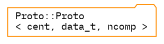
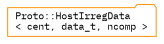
(82, 22) -> (82, 22)
